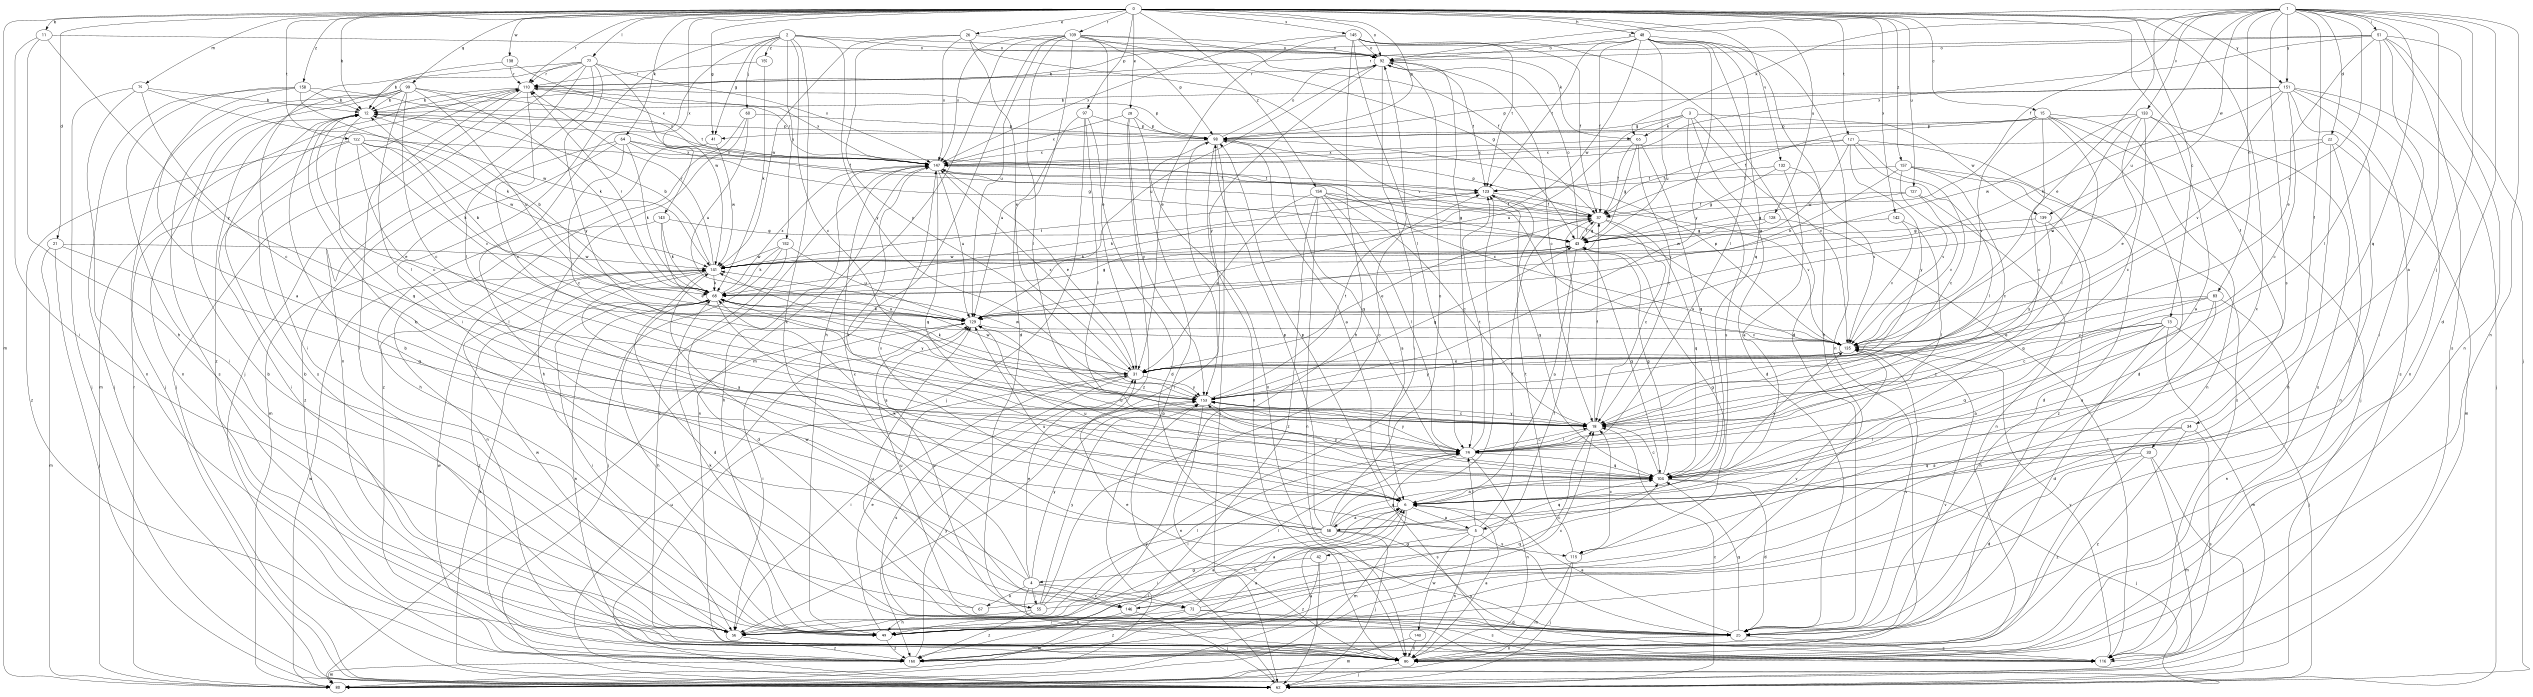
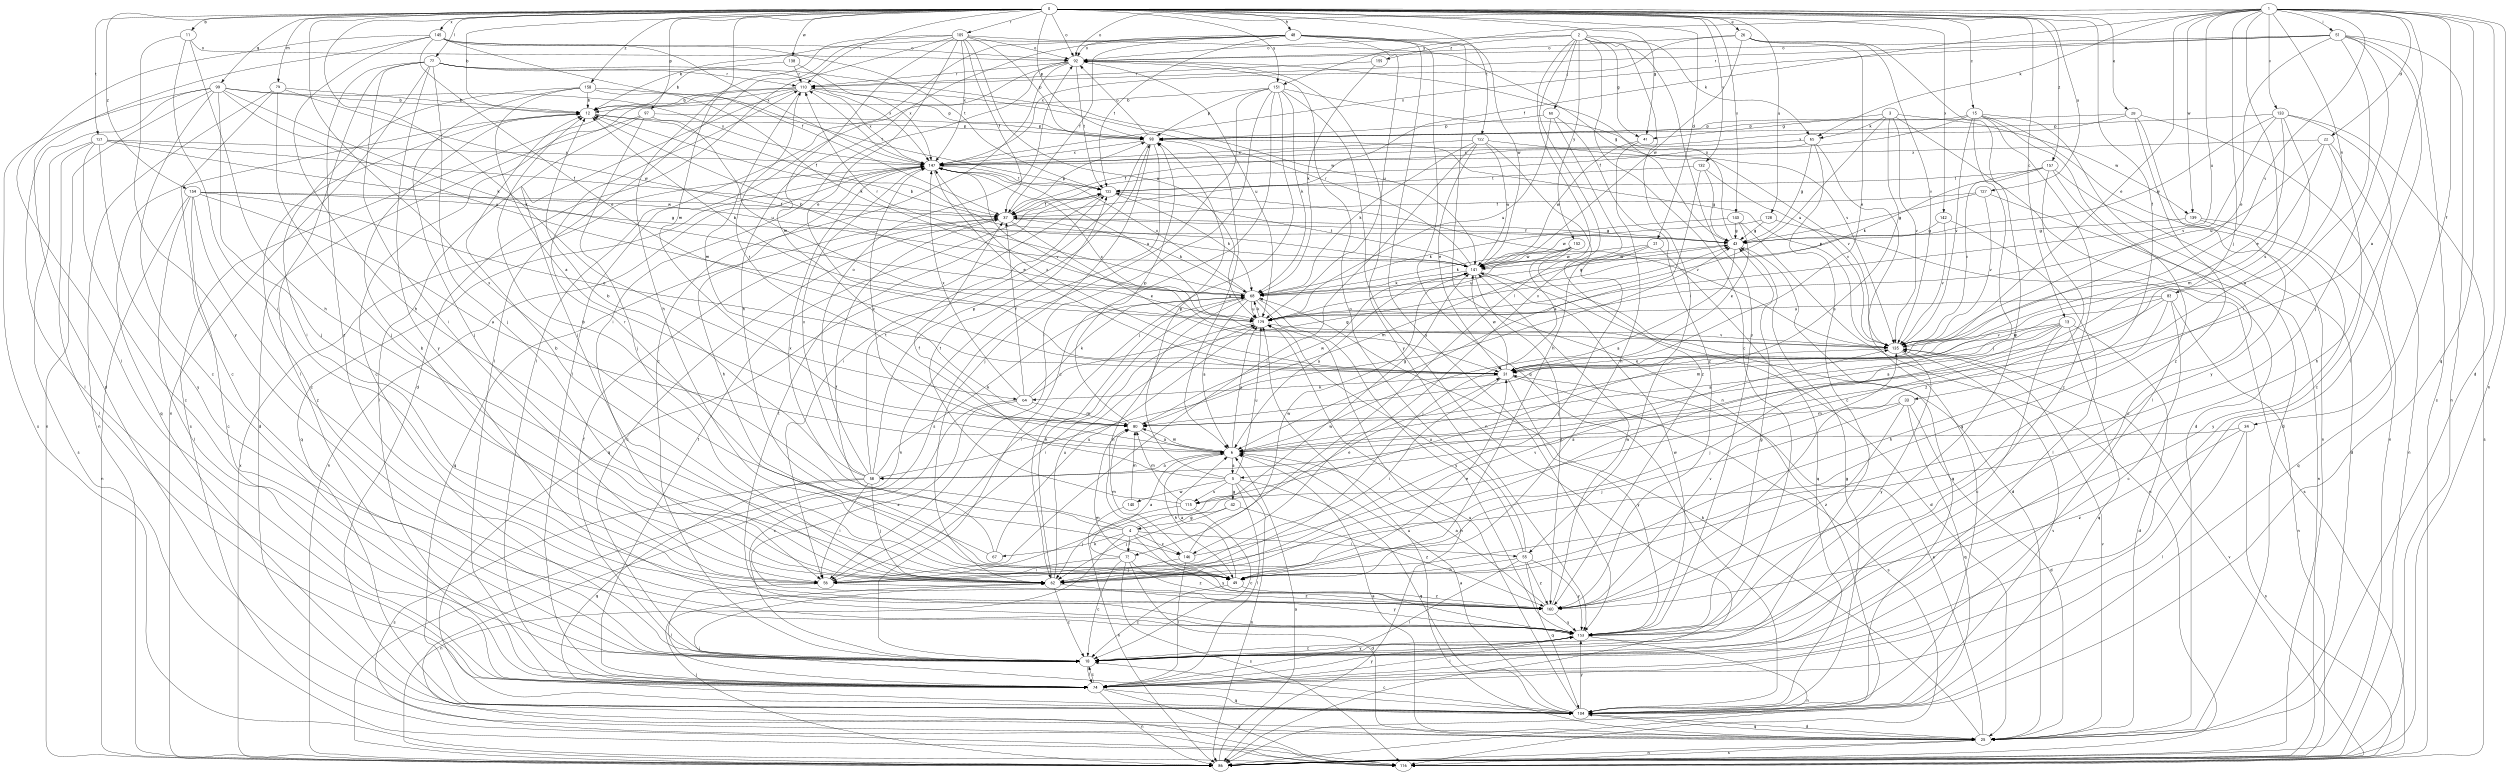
(936, 336) -> (1267, 388)
(1386, 355) -> none
